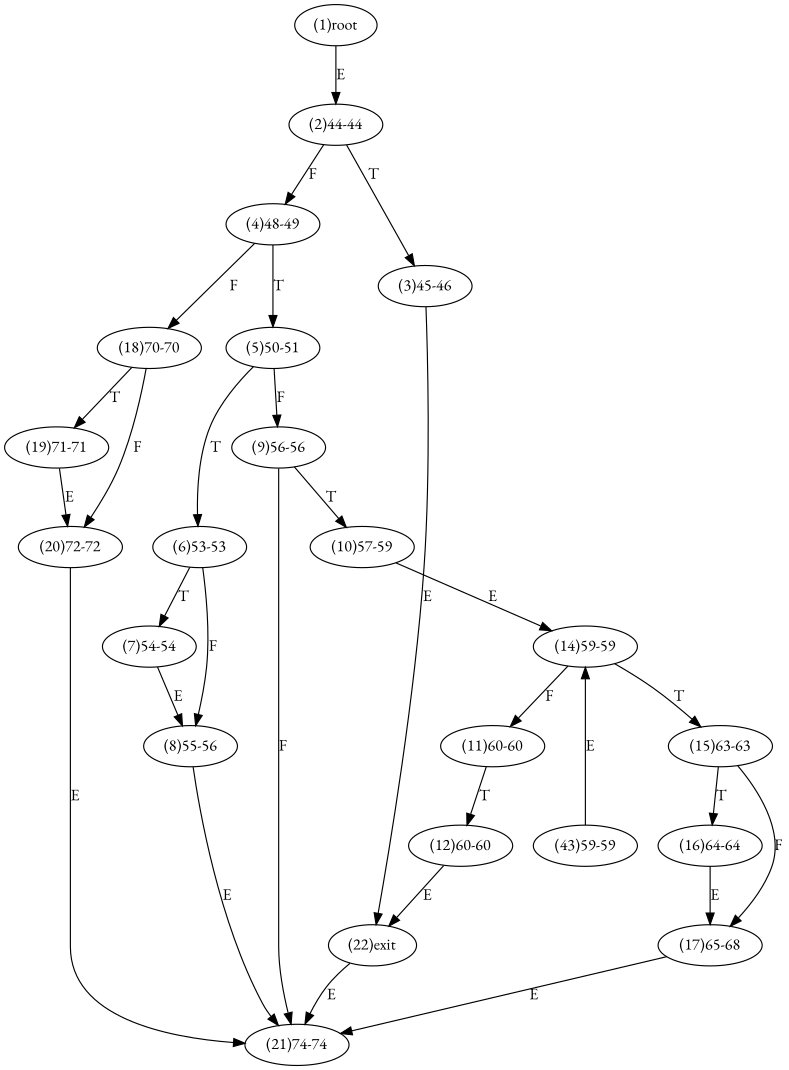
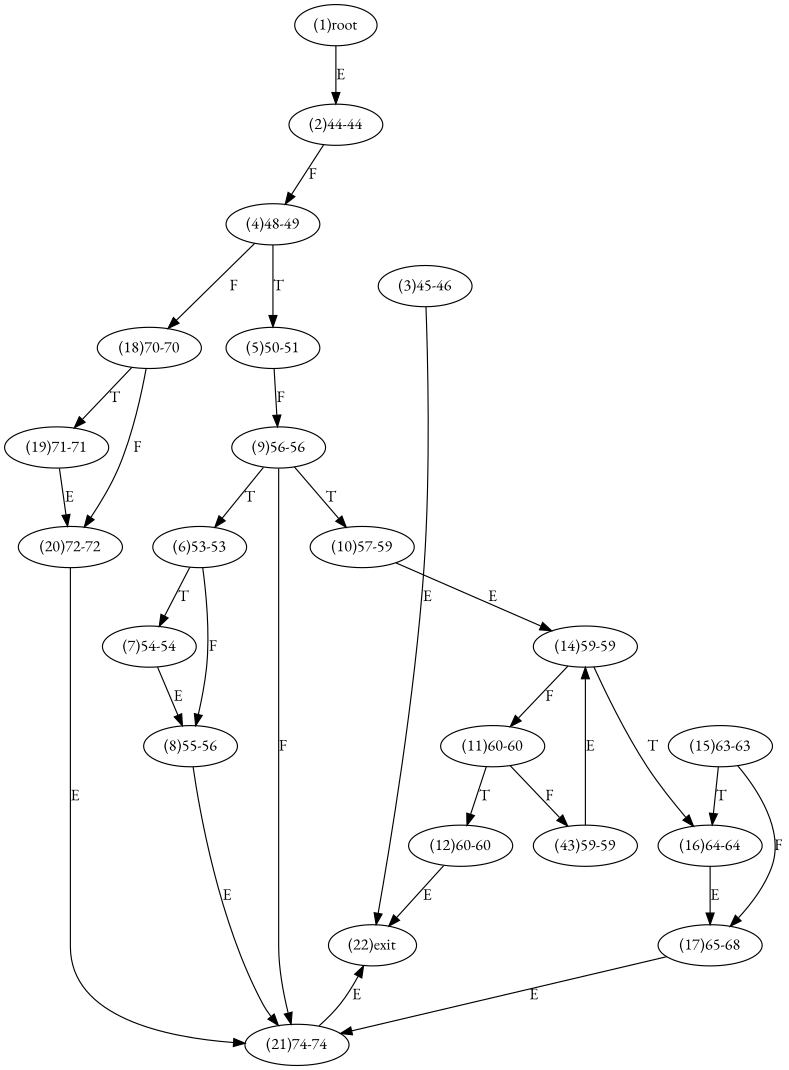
(378, 200) -> none
(208, 434) -> (243, 493)
(655, 689) -> (634, 746)
none -> (535, 791)
(327, 986) -> (341, 1003)
